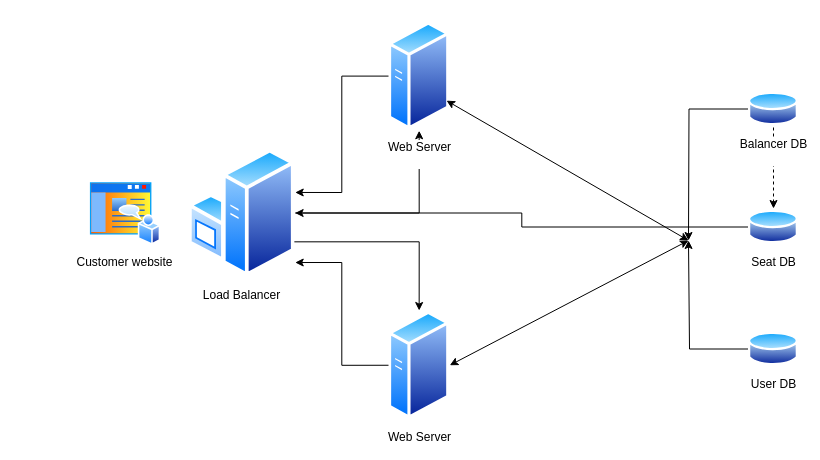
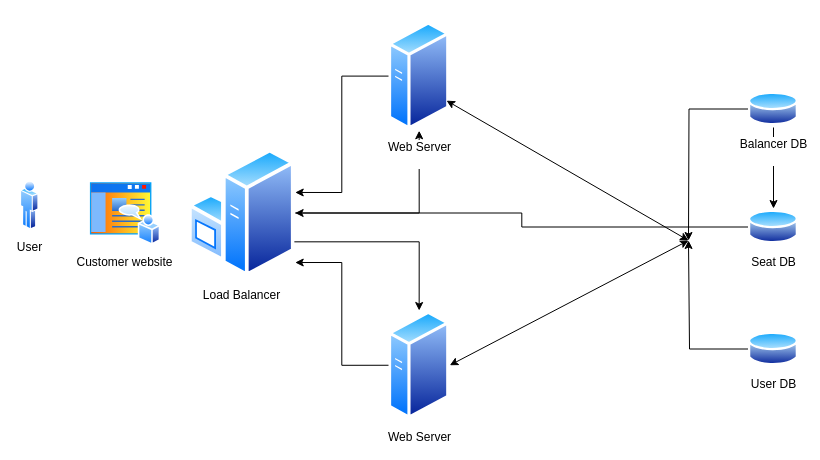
(774, 182) -> (774, 182)
none -> (30, 206)
